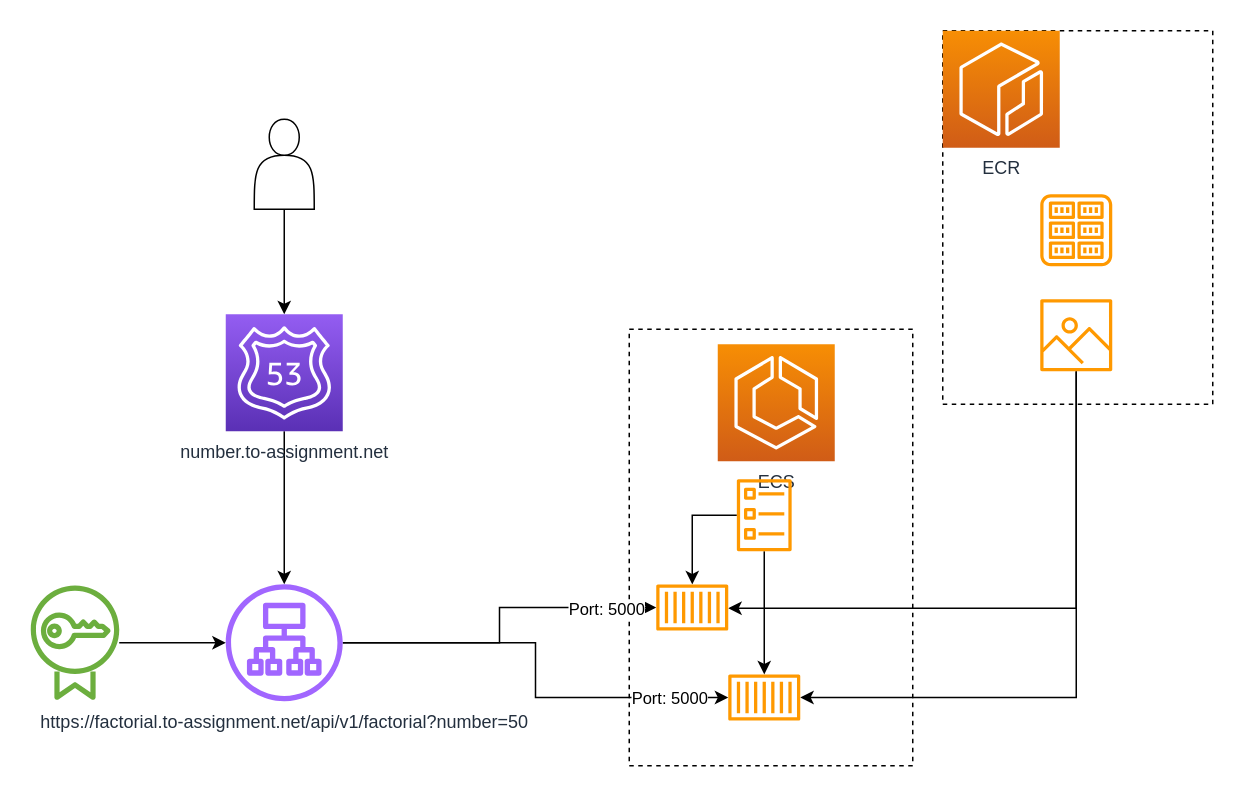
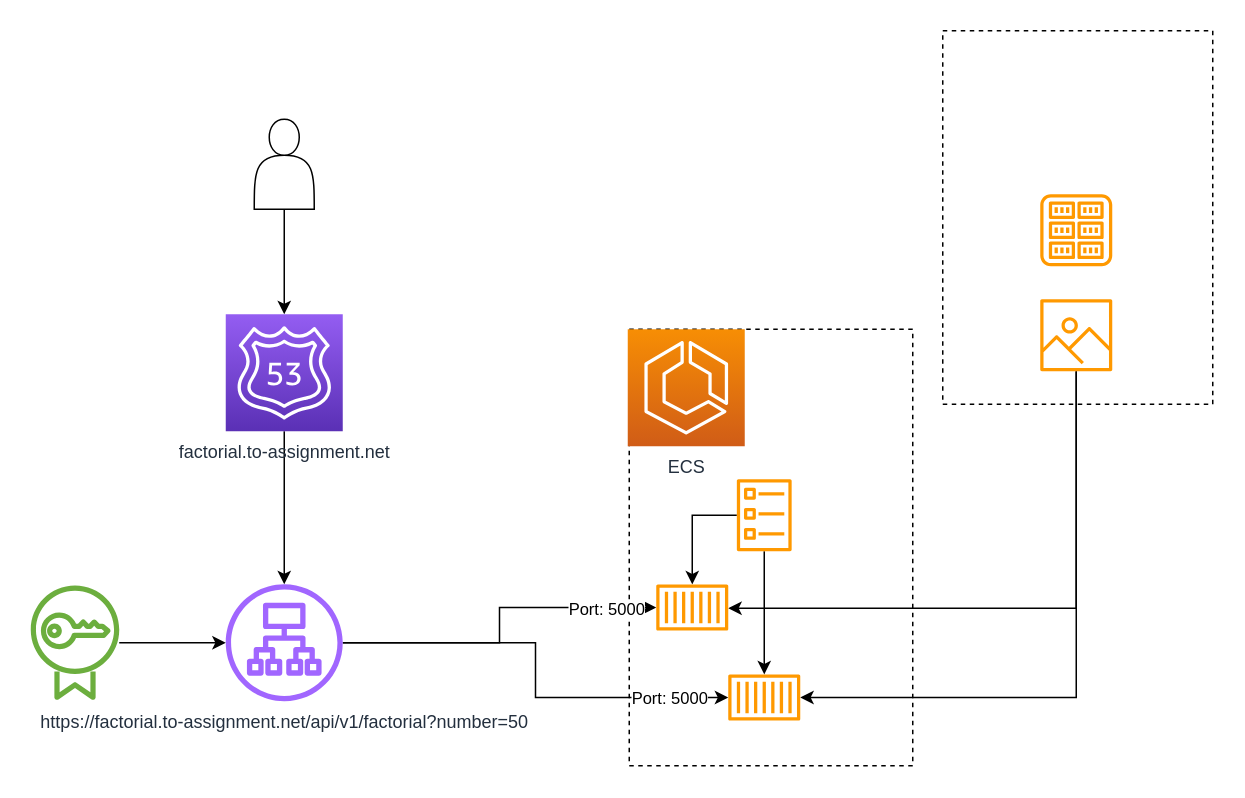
(1001, 89) -> none
(776, 403) -> (686, 388)
(285, 453) -> (285, 453)
